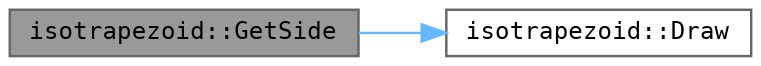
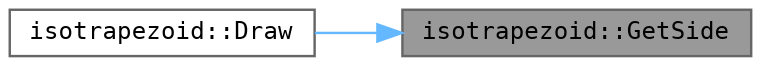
(390, 33) -> (346, 33)
